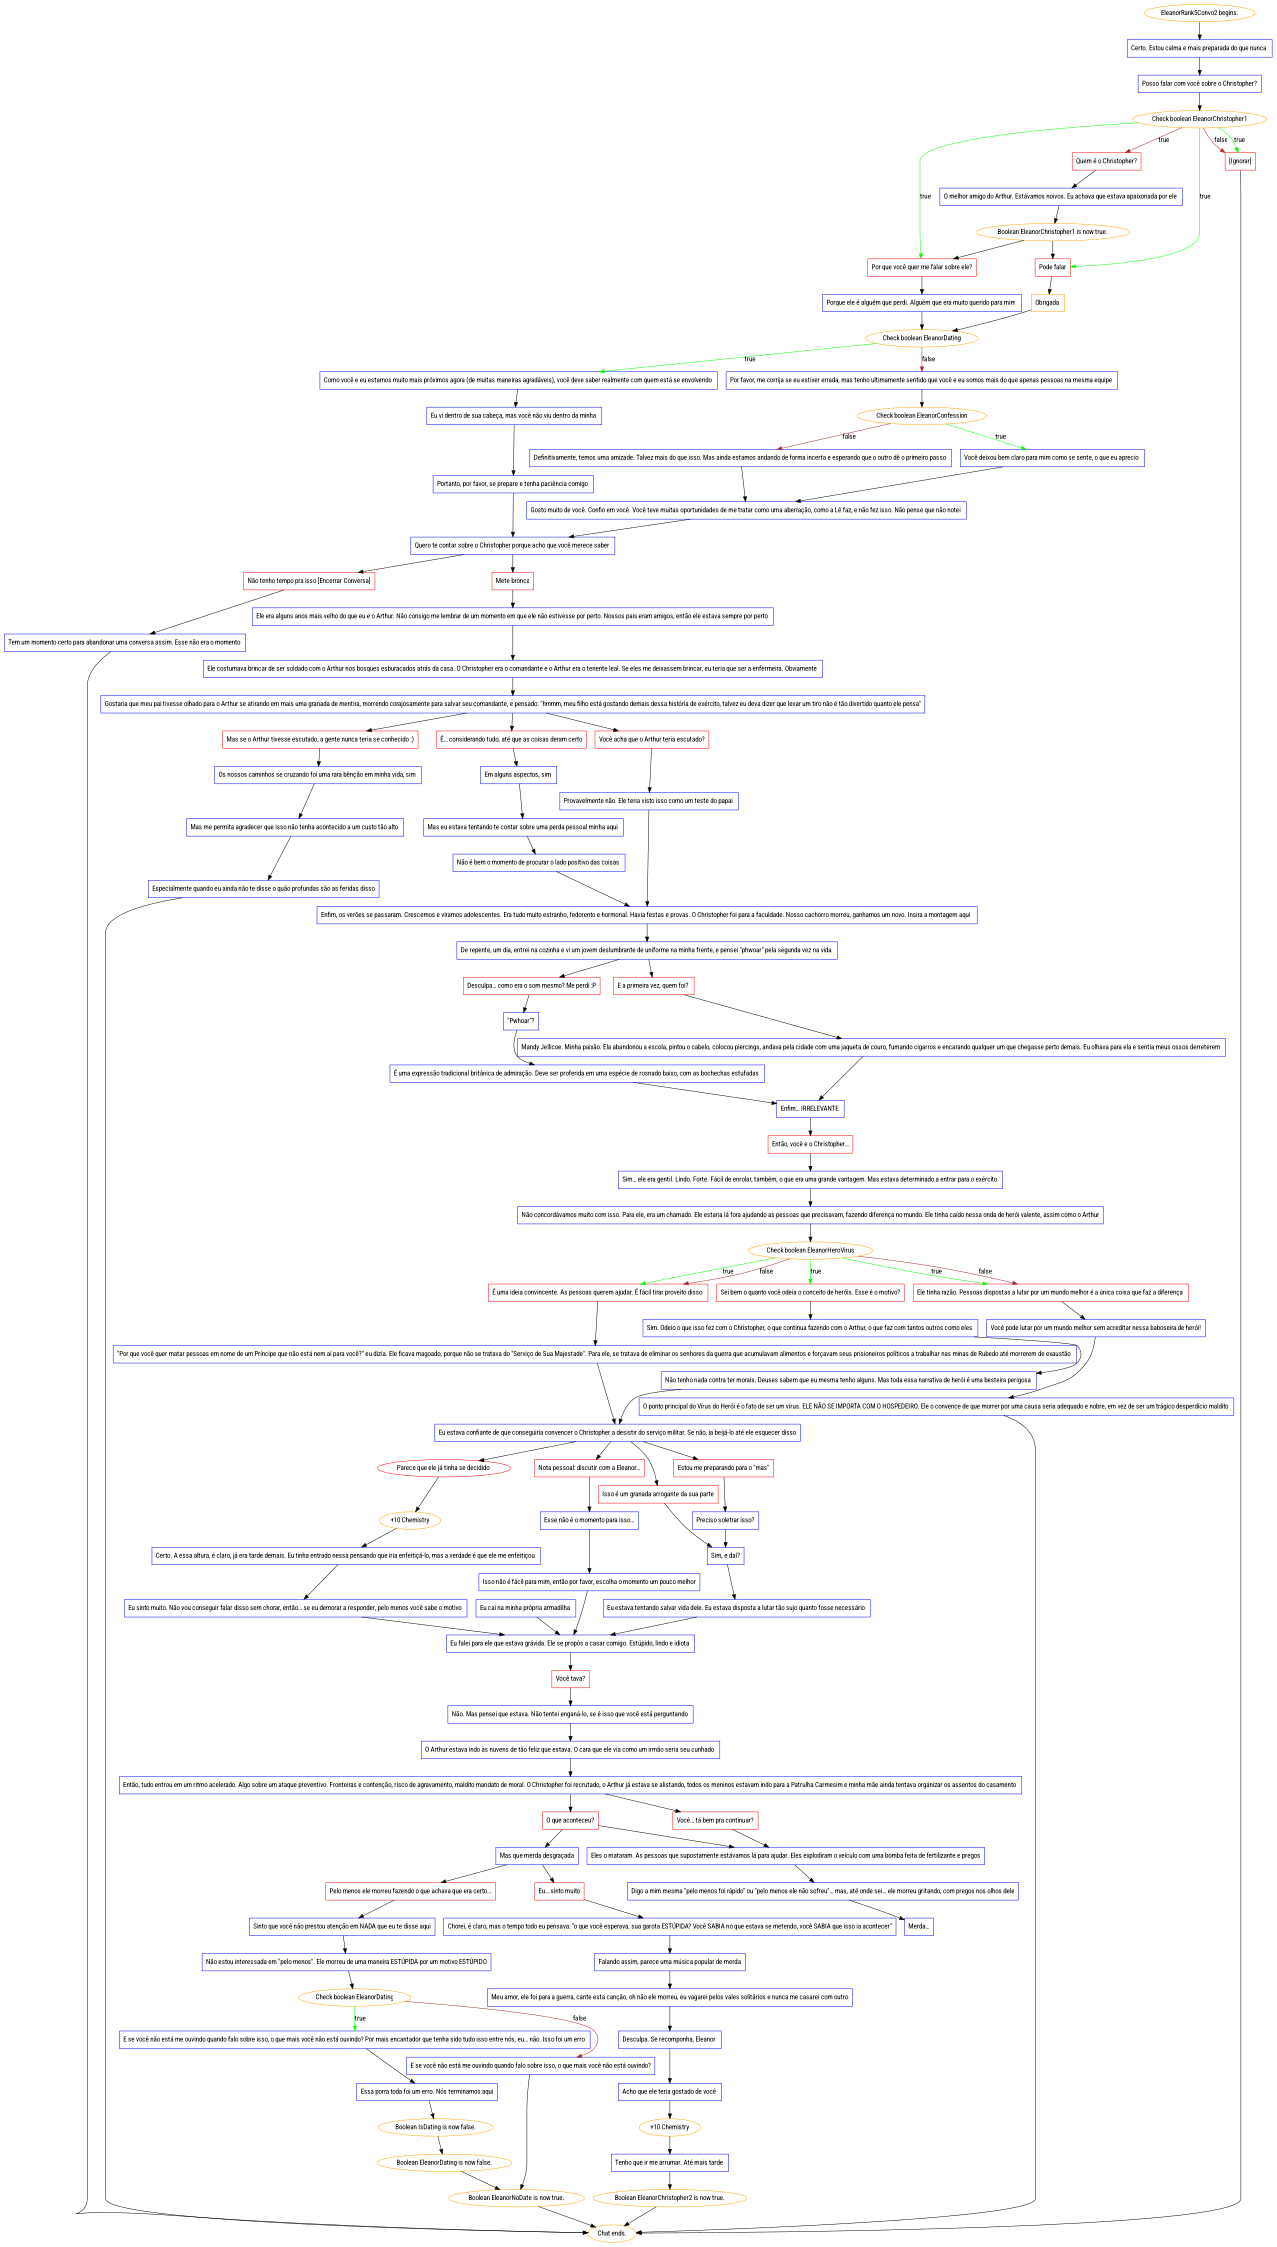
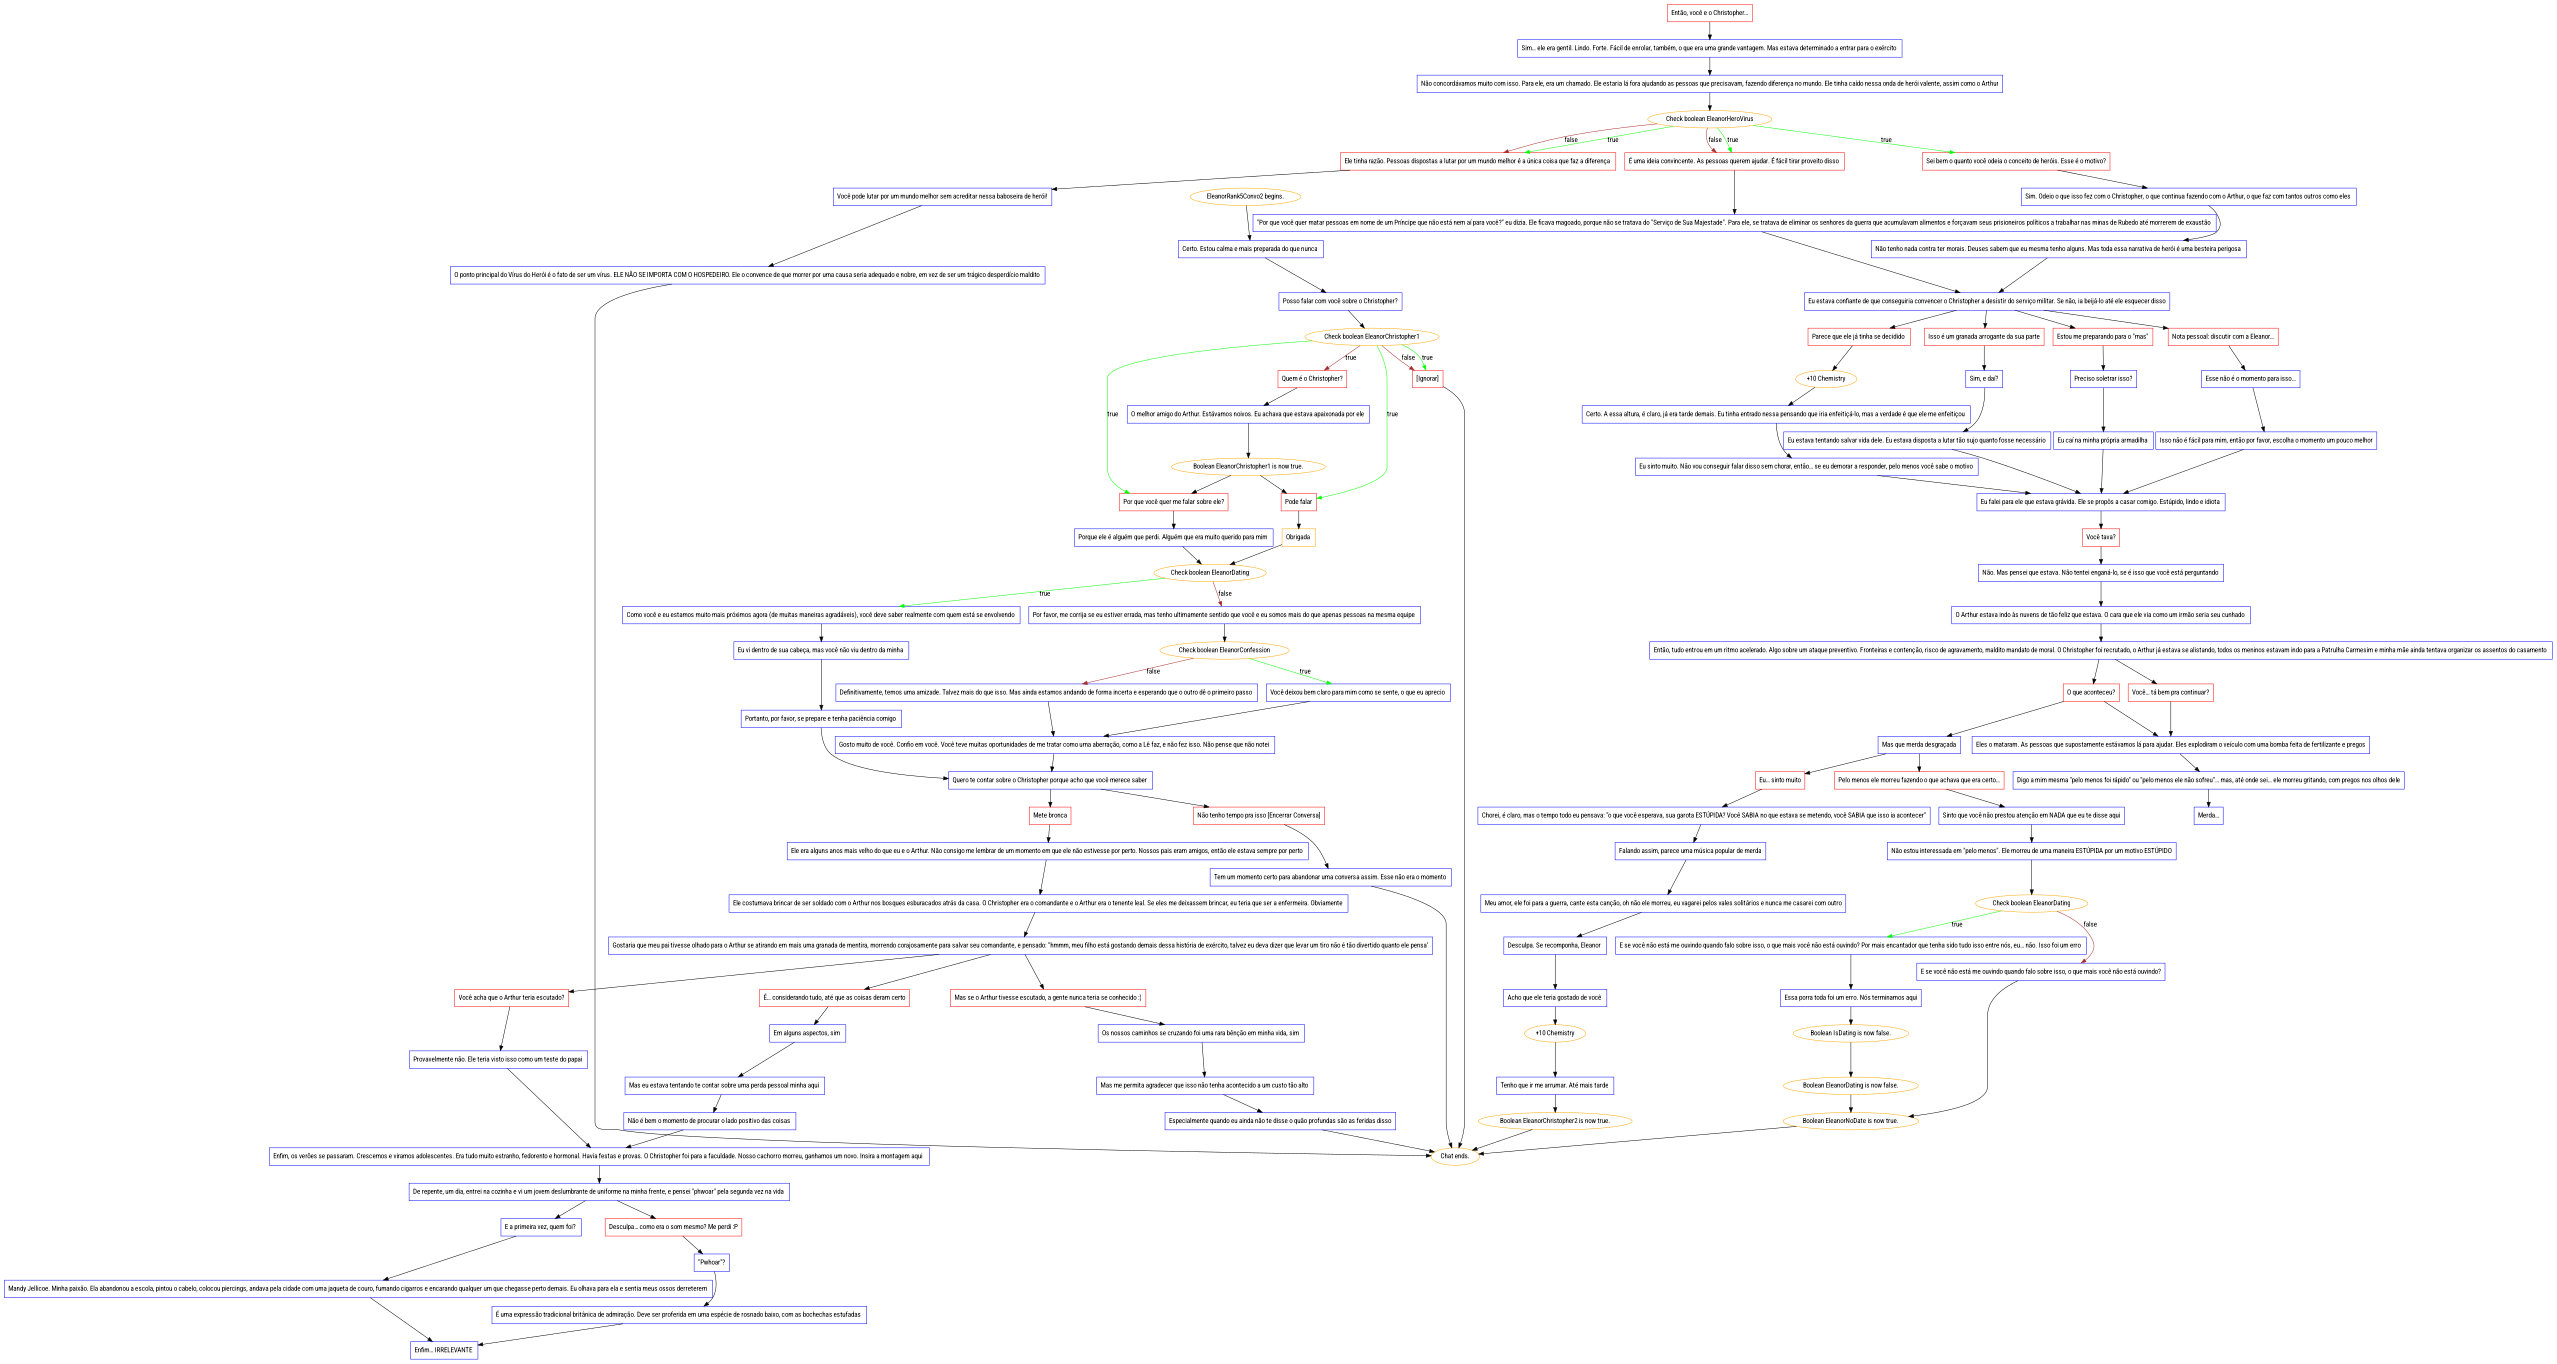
(654, 986) -> (541, 1227)
(810, 1124) -> none
(444, 1468) -> (1859, 337)
(726, 1536) -> (2103, 407)
